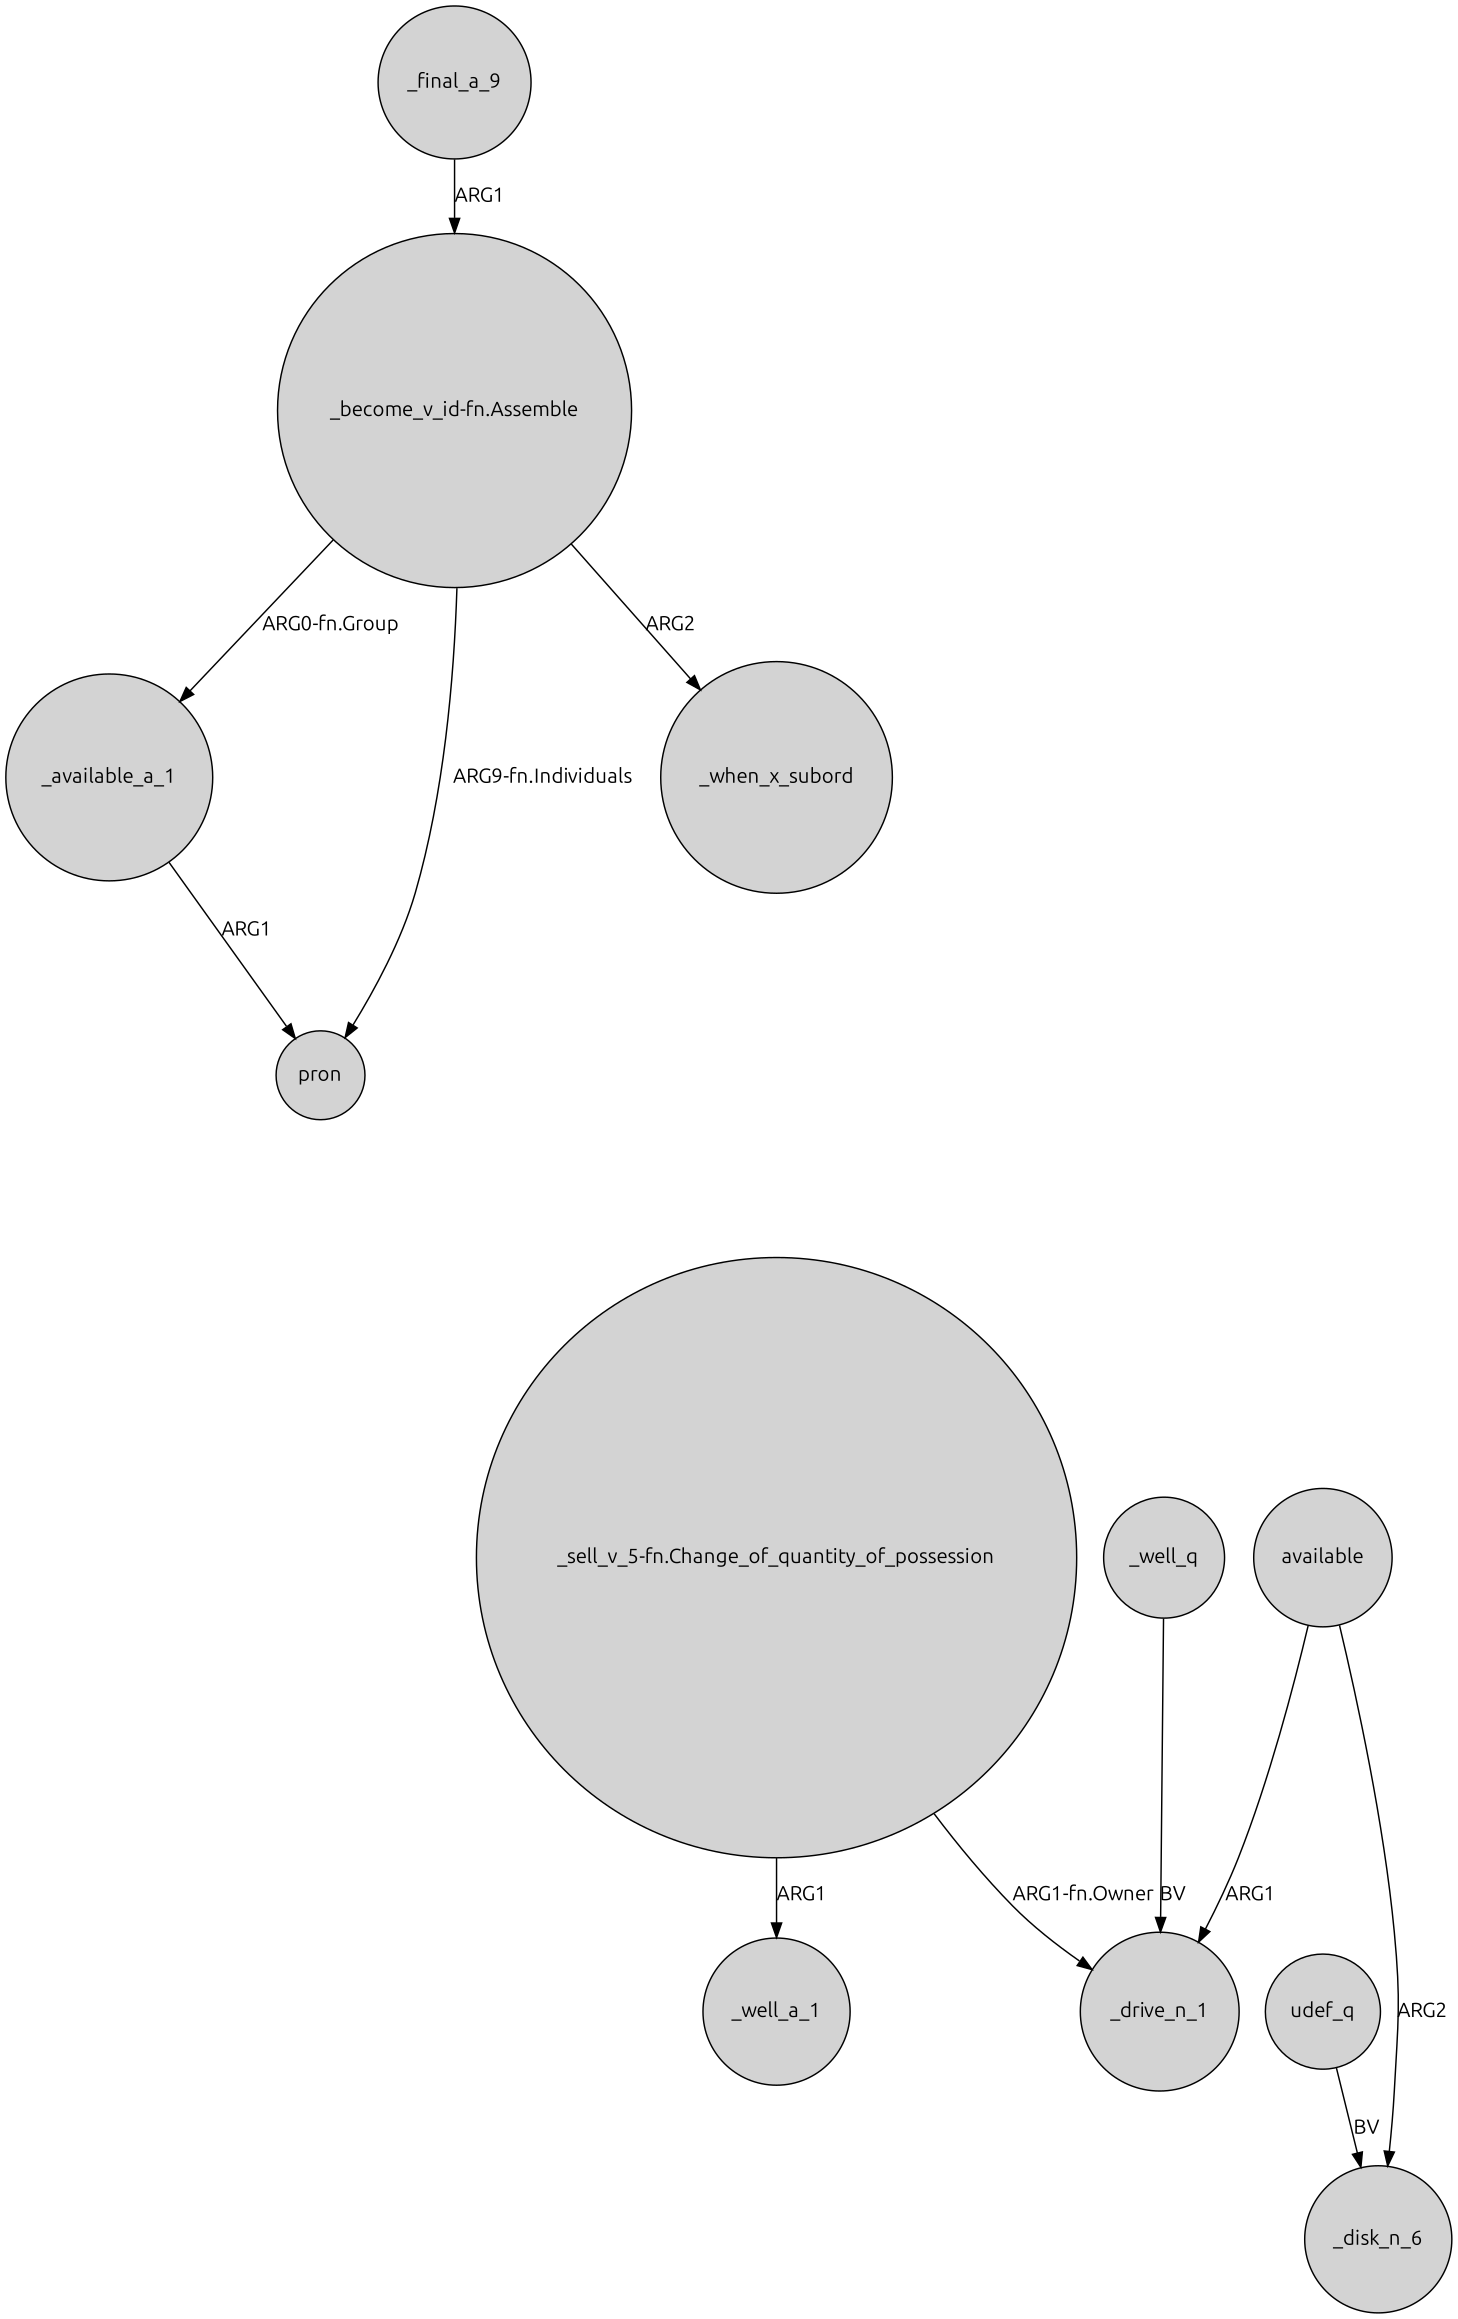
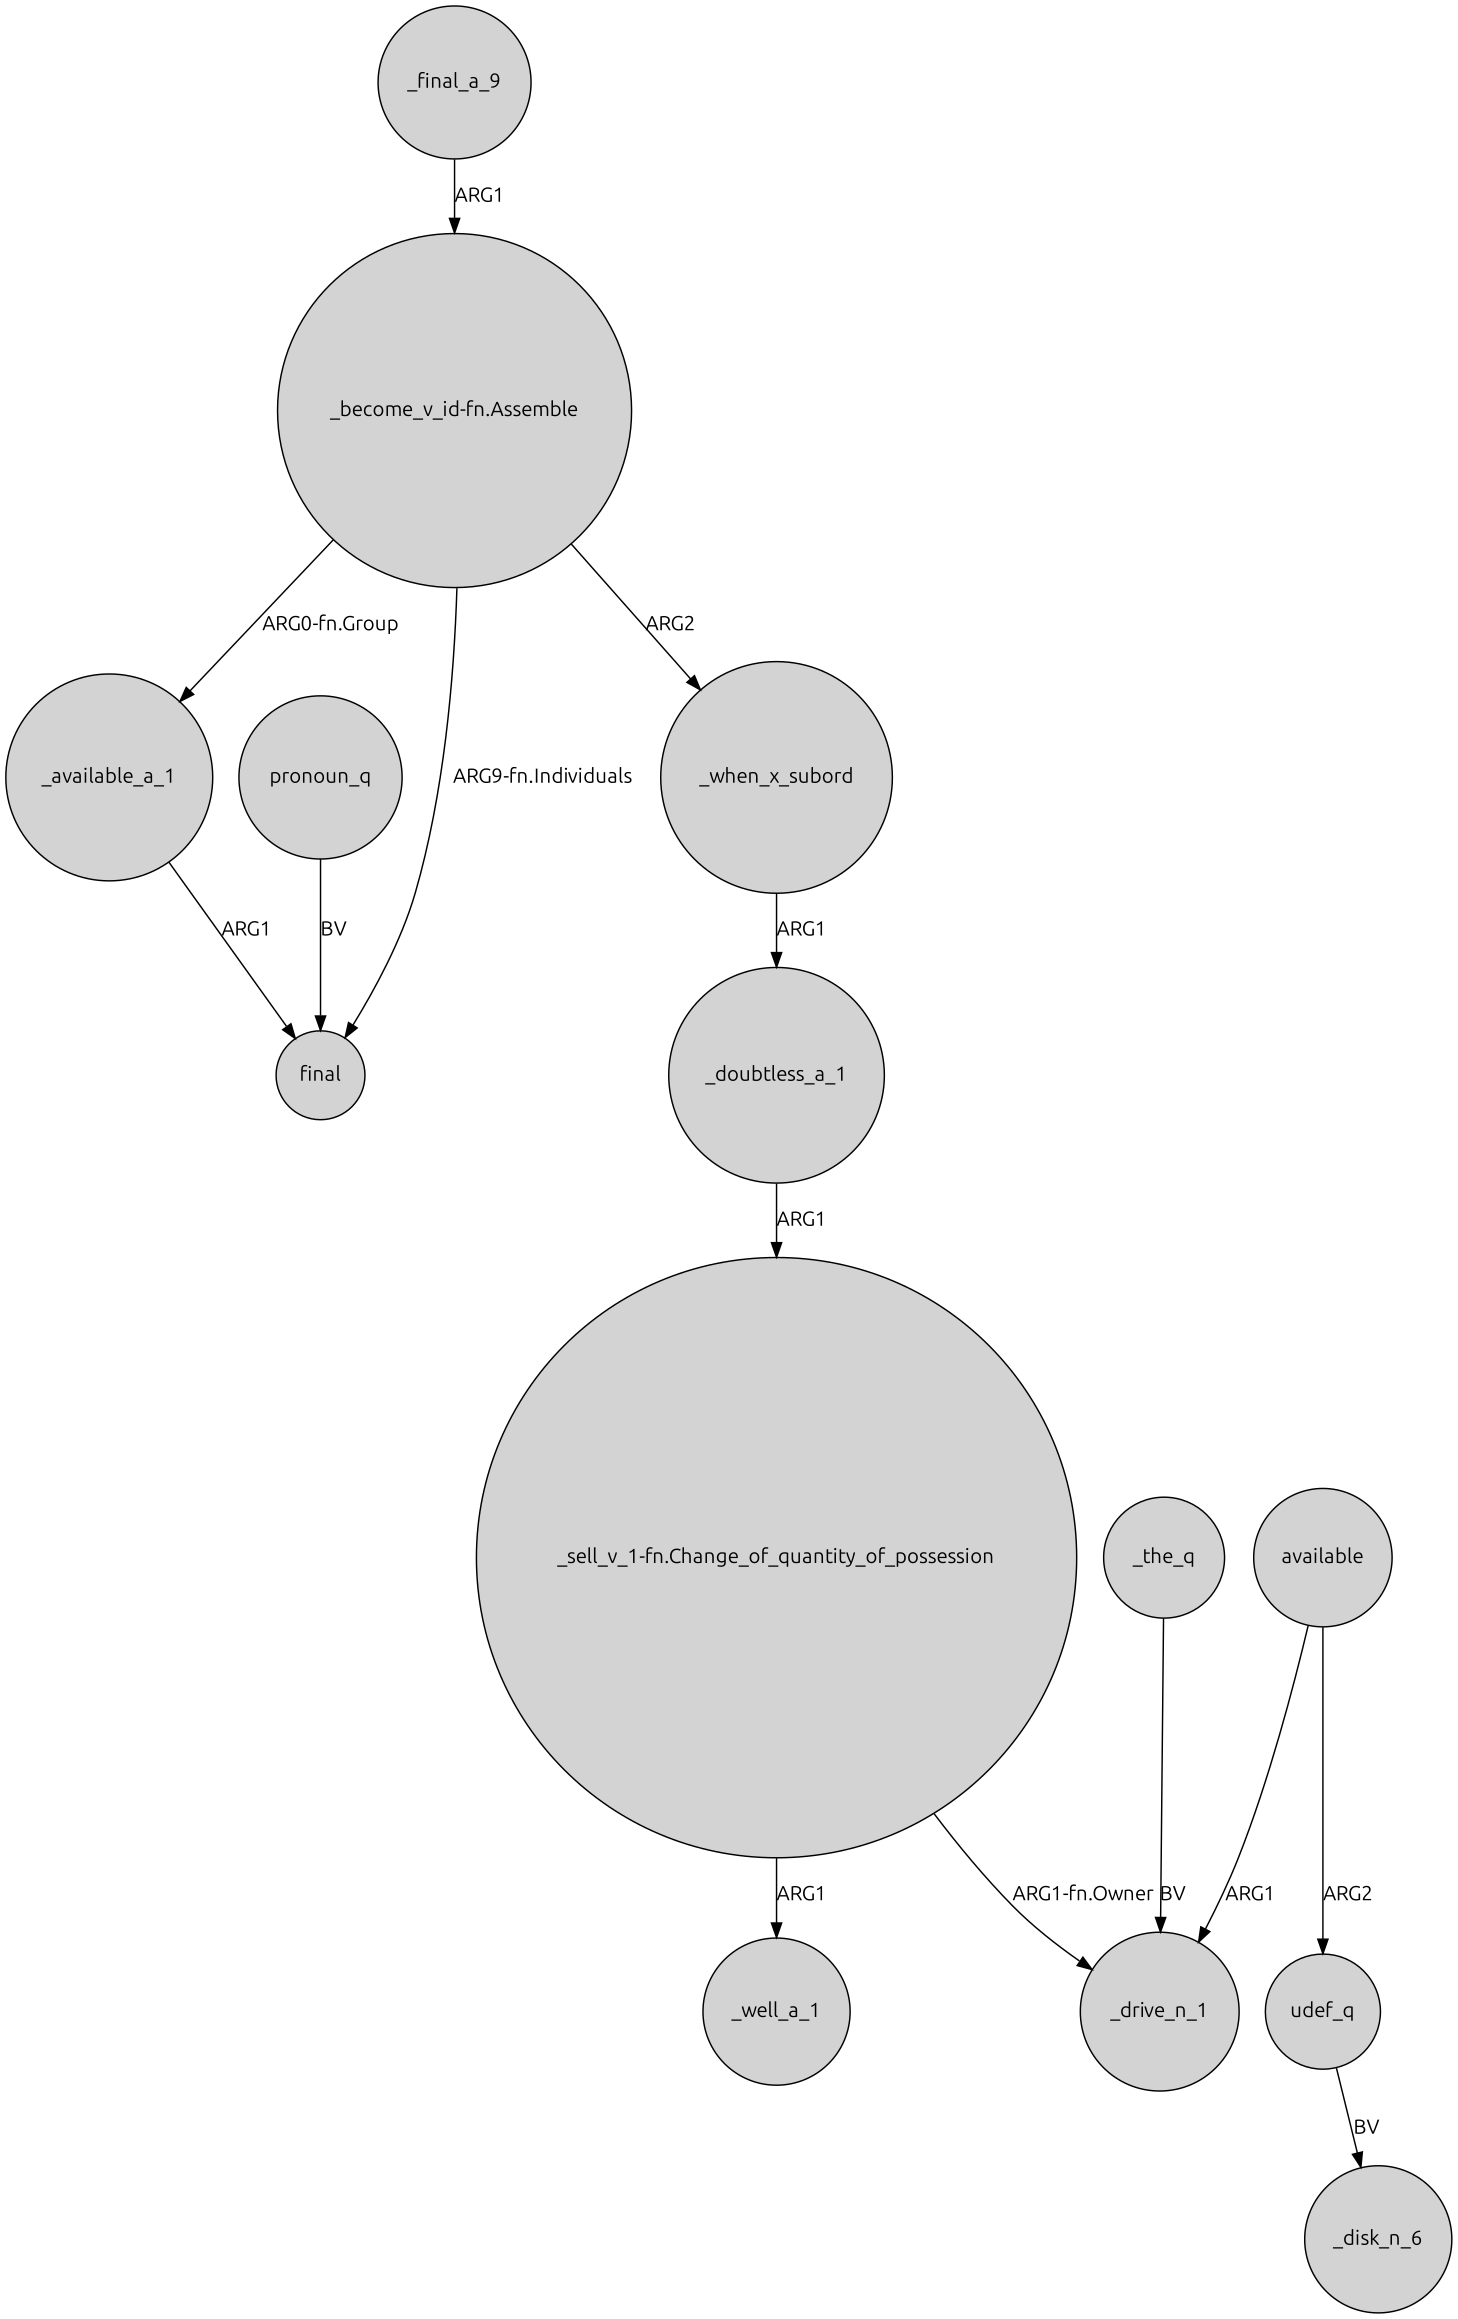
none -> (321, 777)
(321, 1075) -> (321, 1075)
none -> (777, 1075)
(777, 1558) -> (777, 1558)
(1164, 1558) -> (1164, 1558)
(1389, 1886) -> (1323, 1783)
